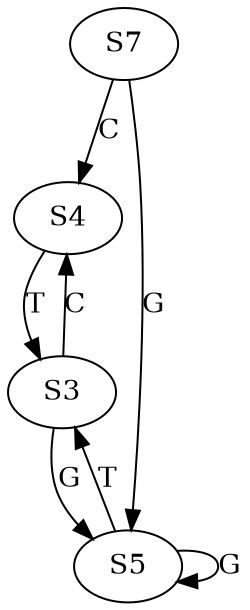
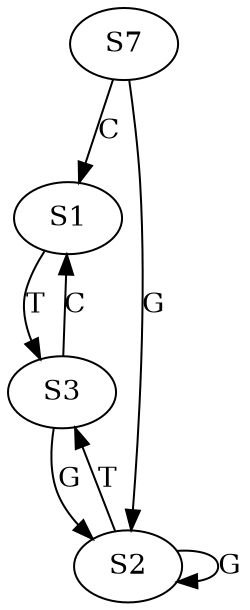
(68, 218) -> (68, 218)
(128, 566) -> (128, 566)
